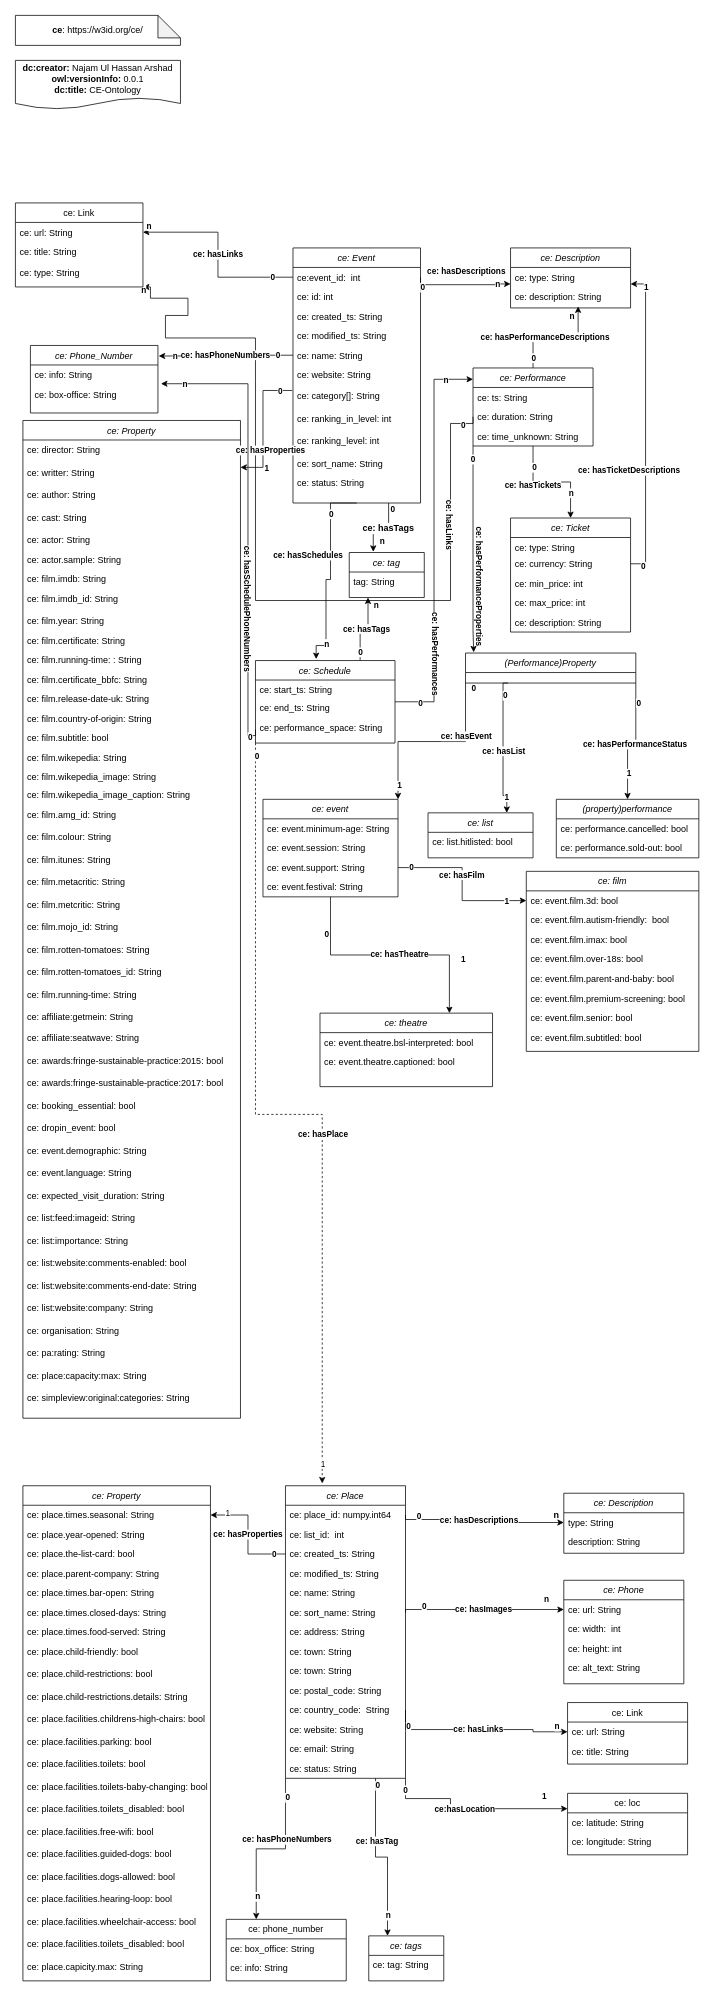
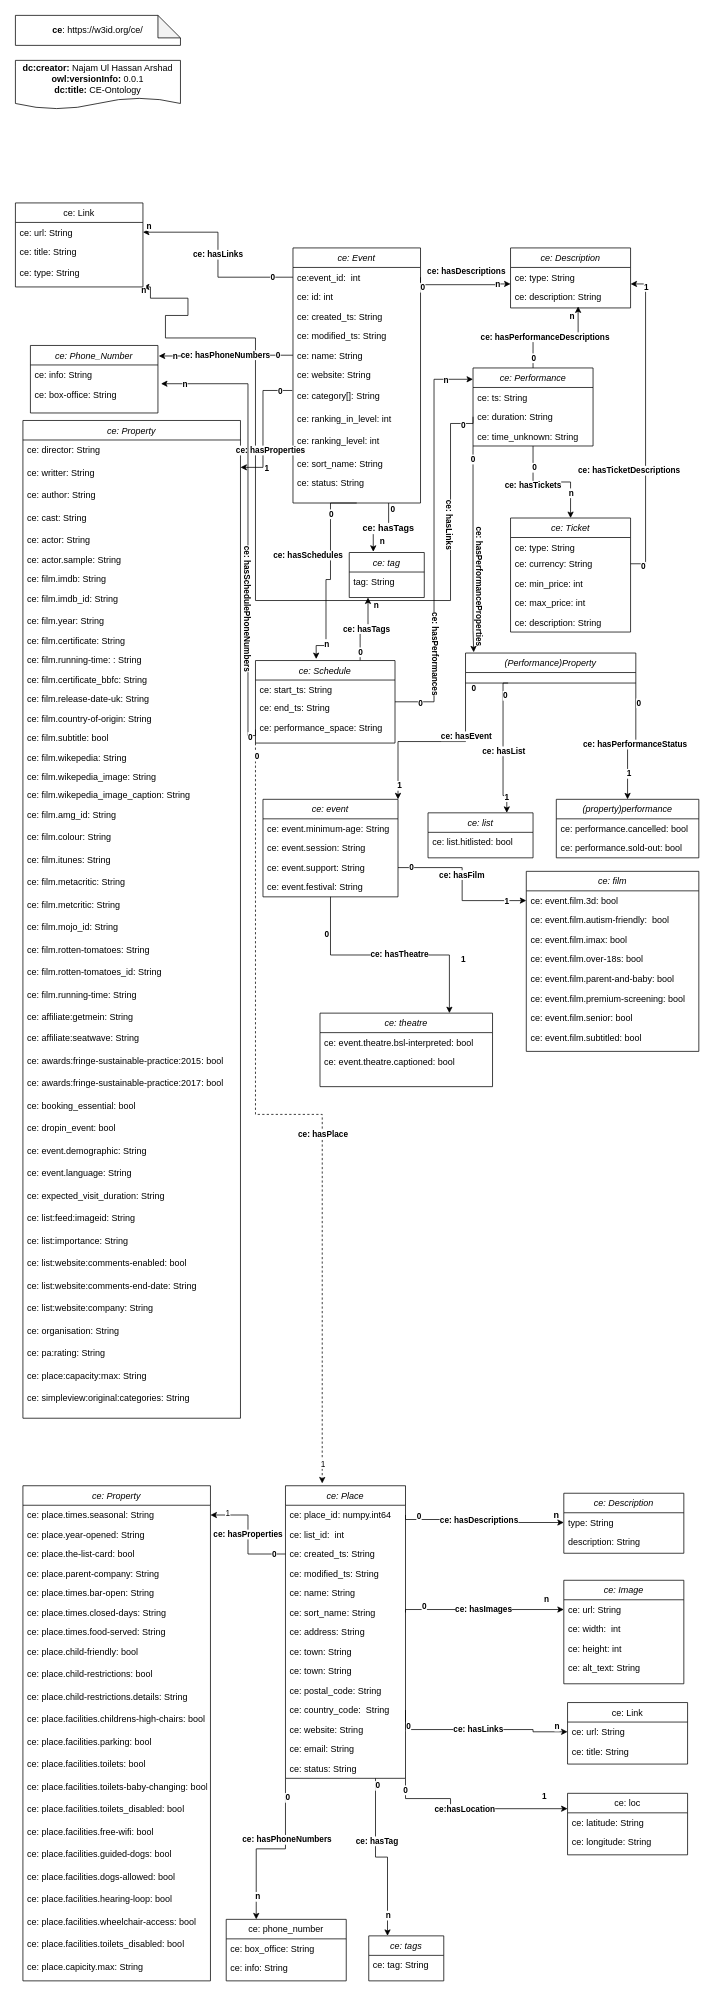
(623, 1590) -> (623, 1590)
